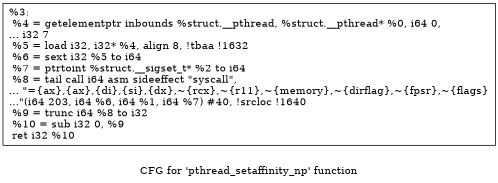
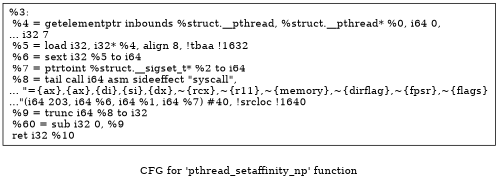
(67, 124) -> (67, 124)
